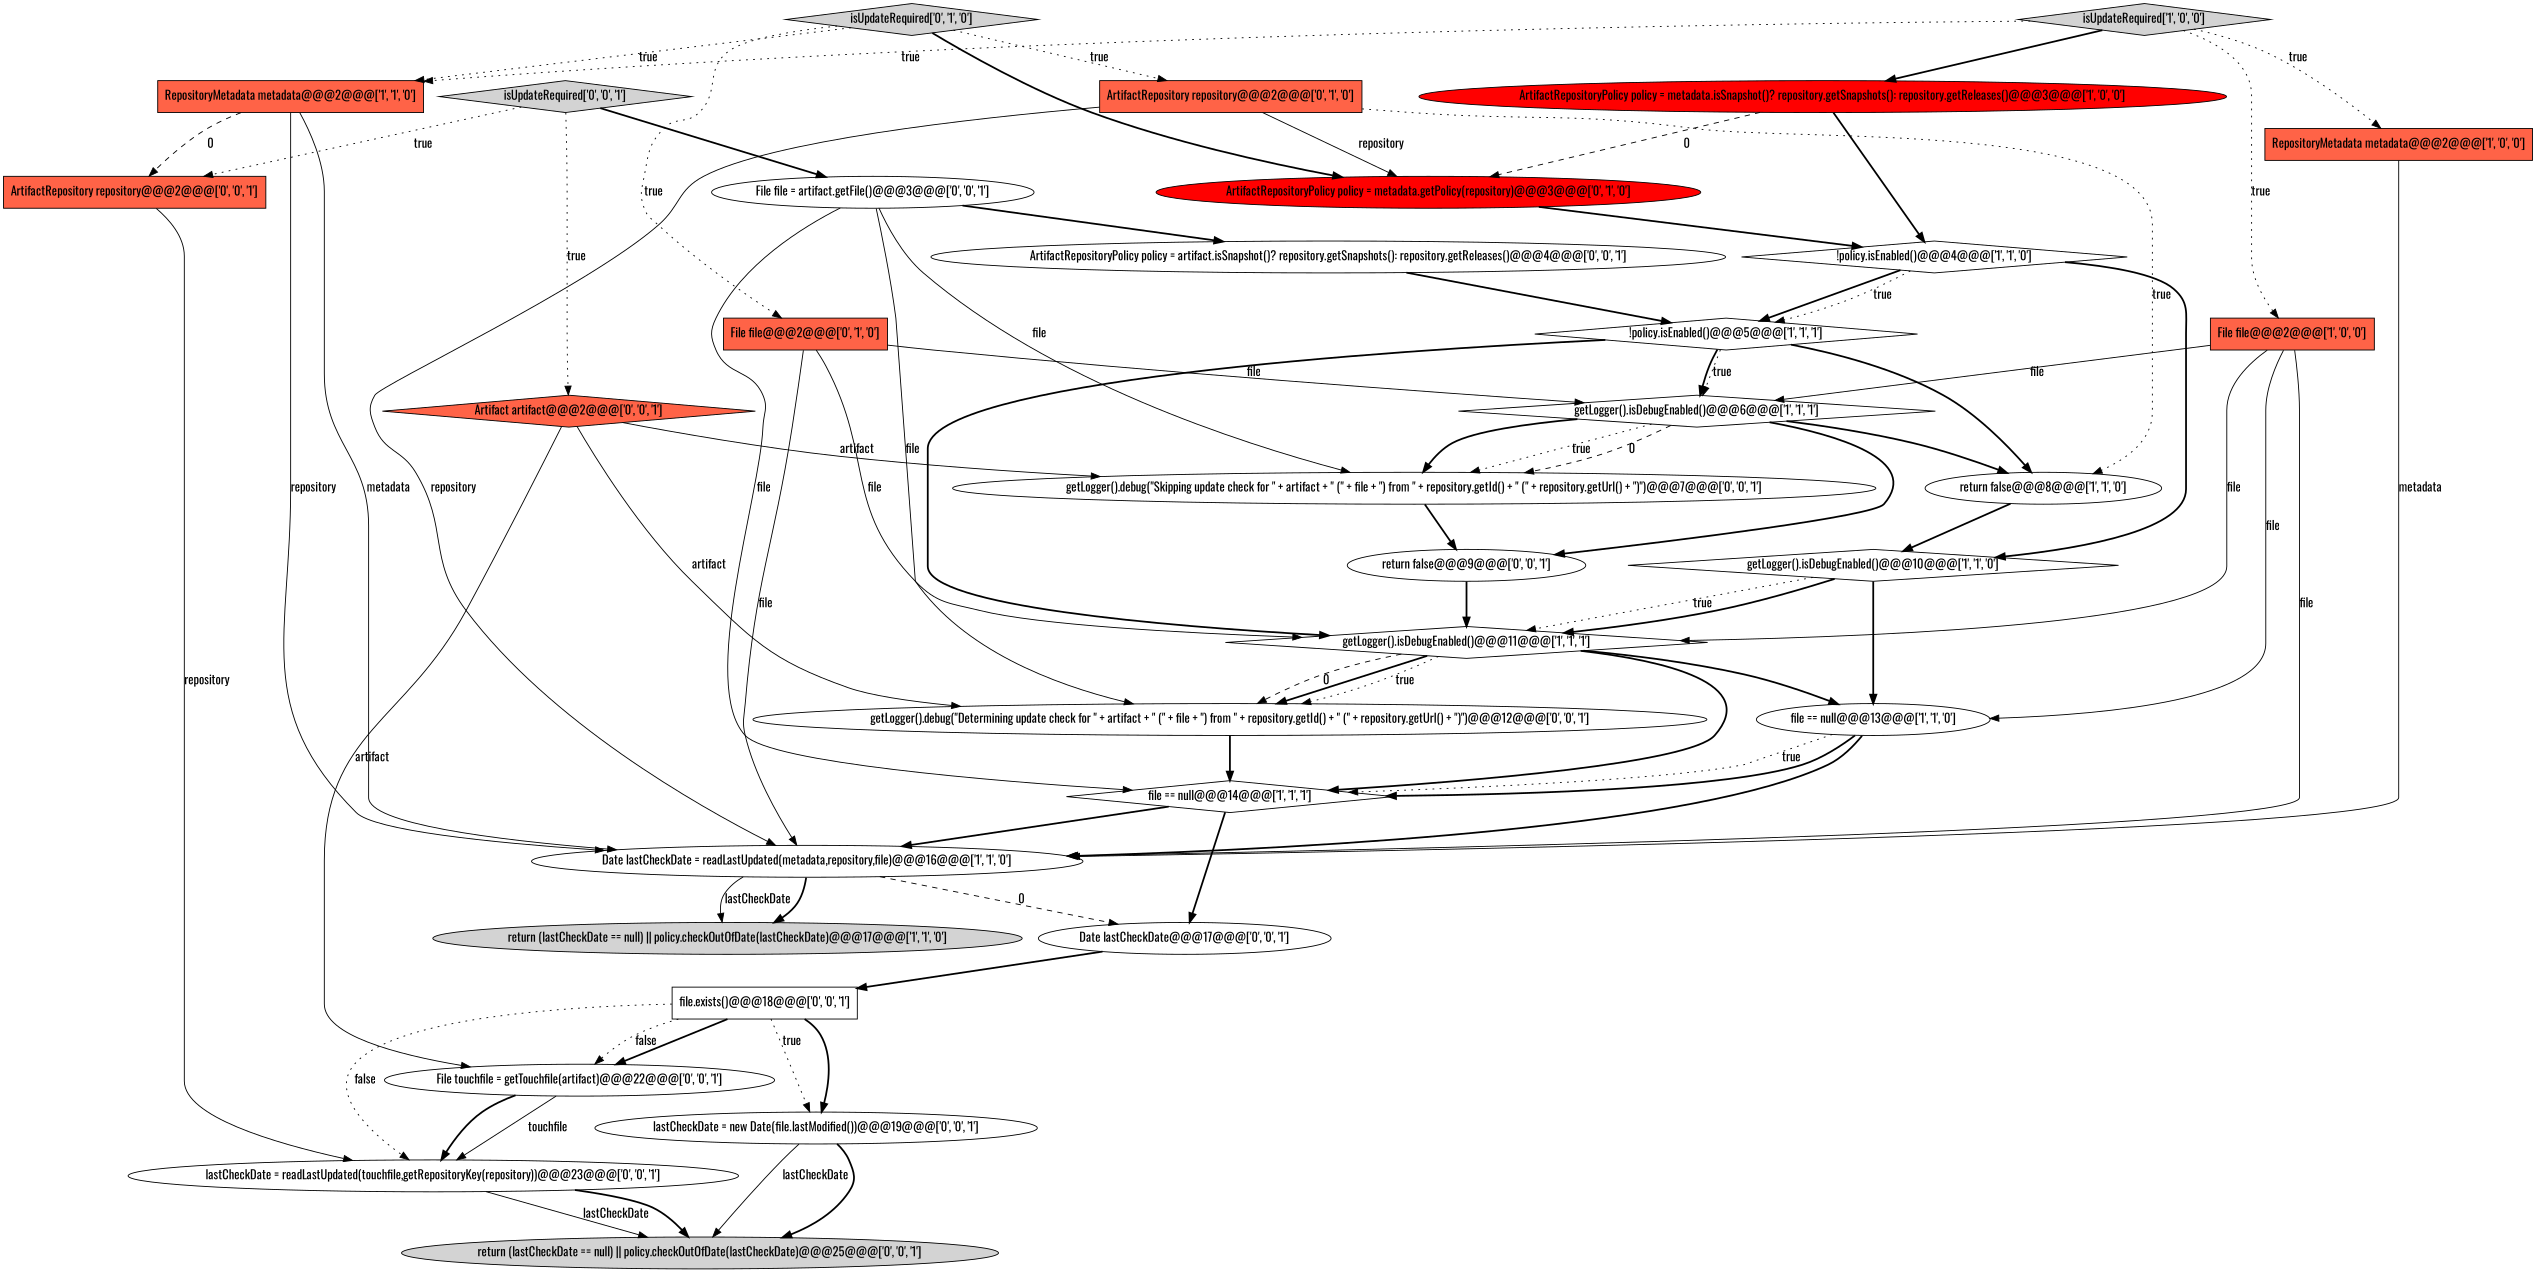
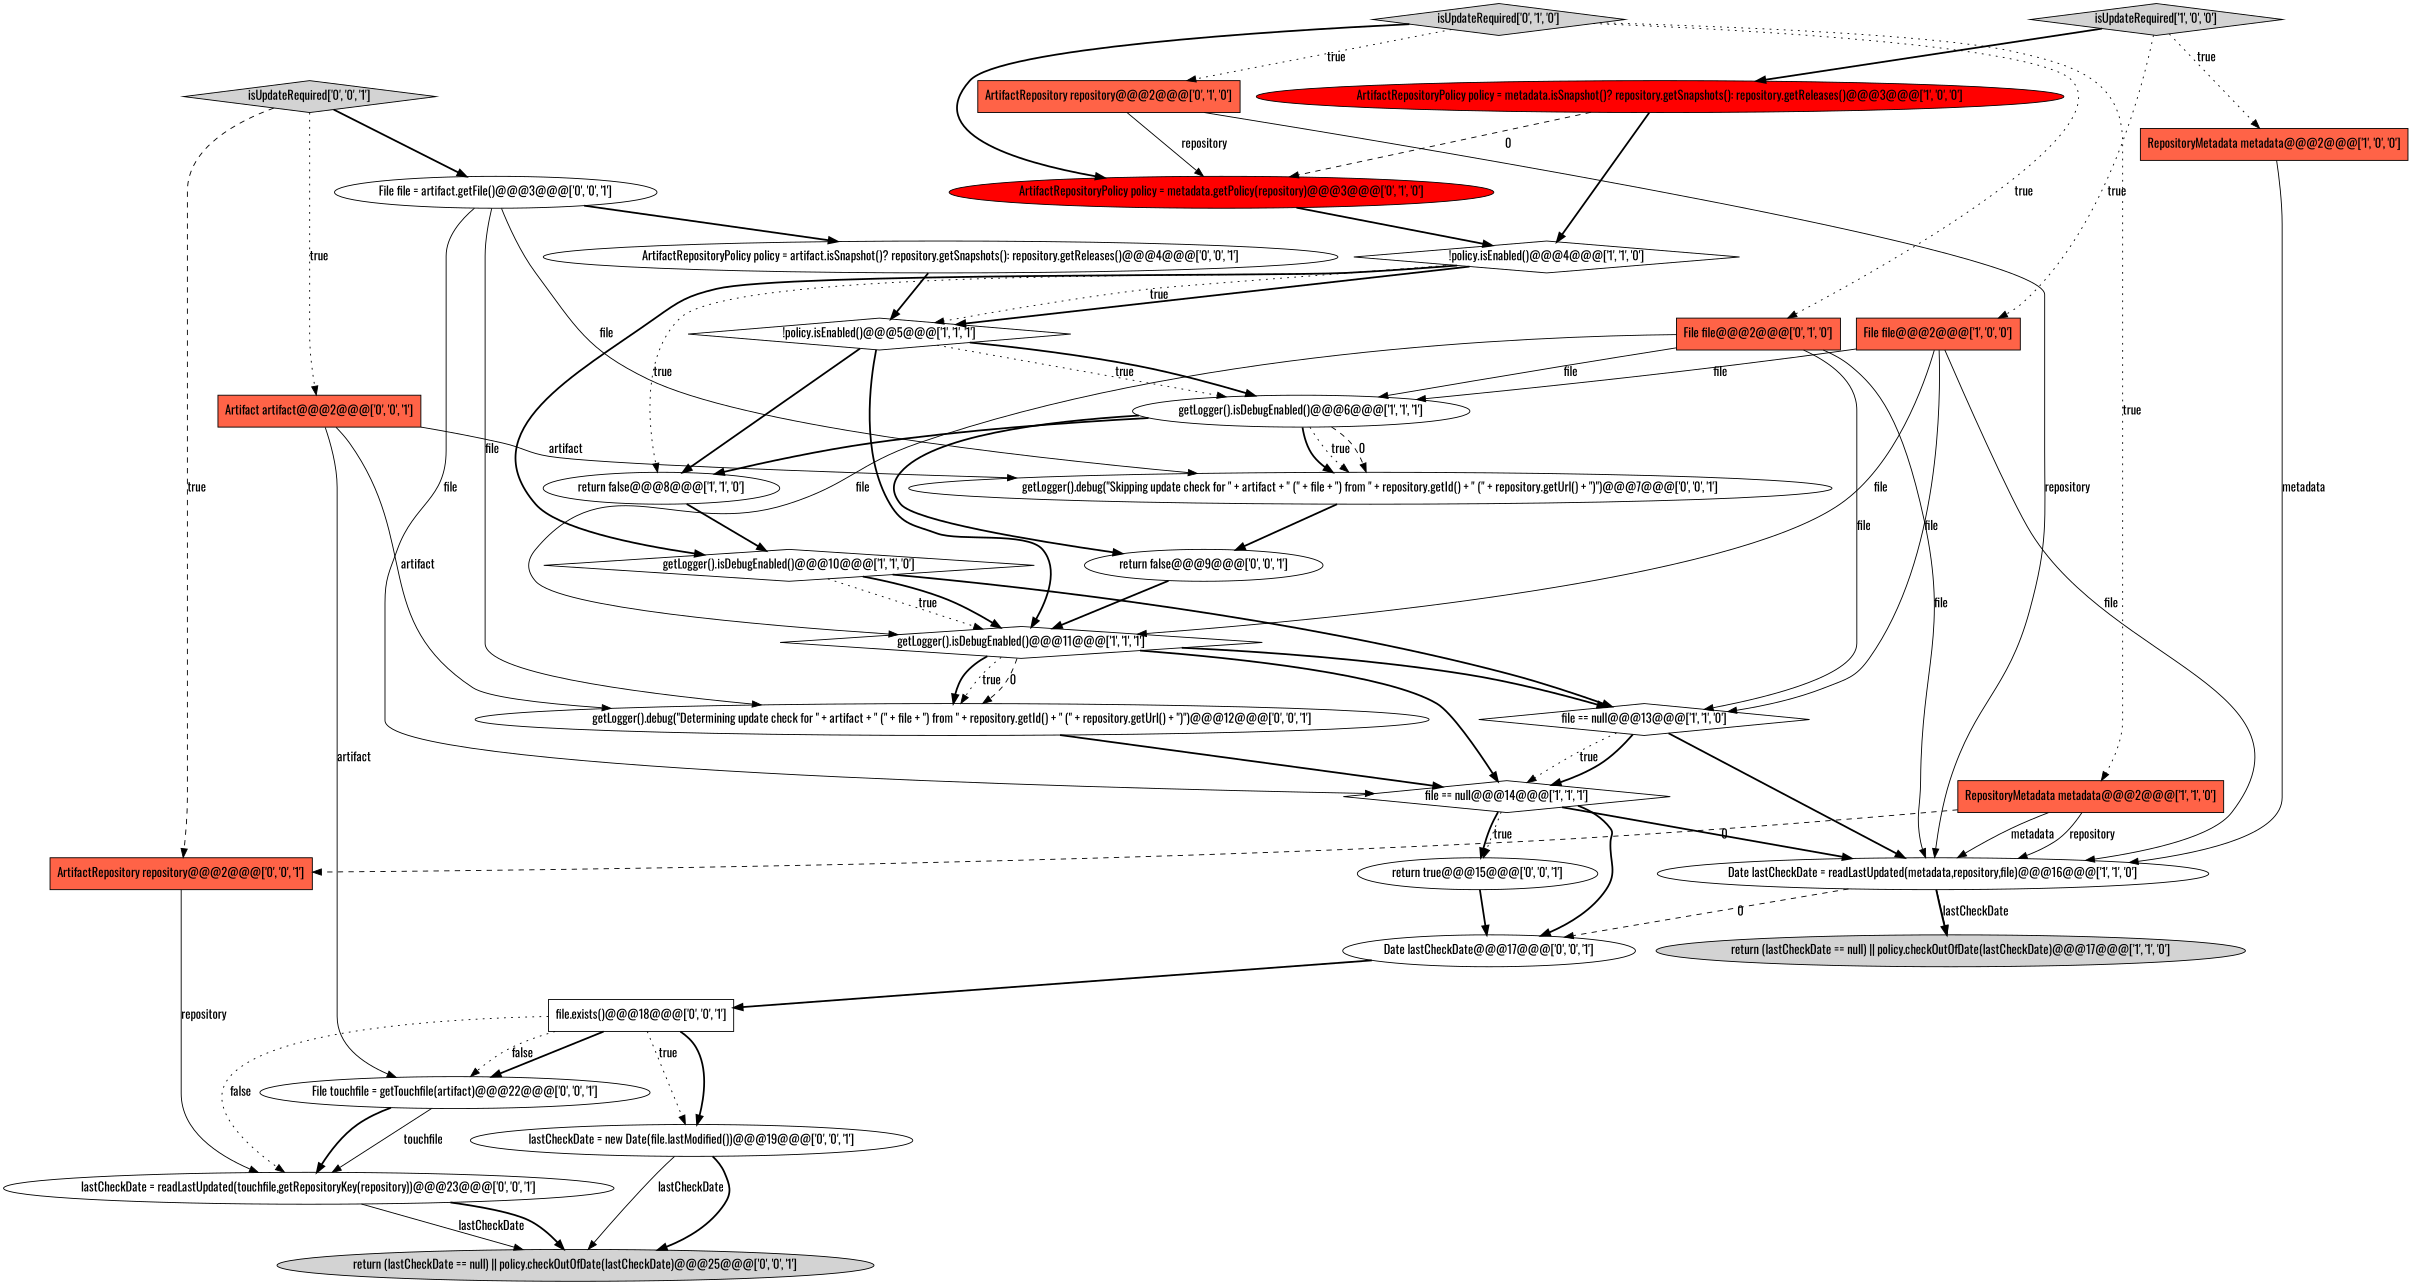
(1231, 38) -> none
(1907, 139) -> (849, 286)
(367, 141) -> (187, 456)
(569, 411) -> (319, 411)
(1697, 411) -> (1301, 411)
none -> (1857, 566)
(1873, 720) -> (1644, 720)
none -> (1478, 874)
